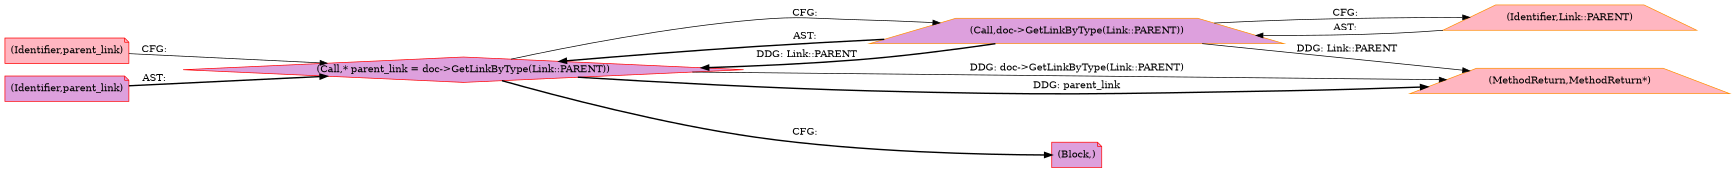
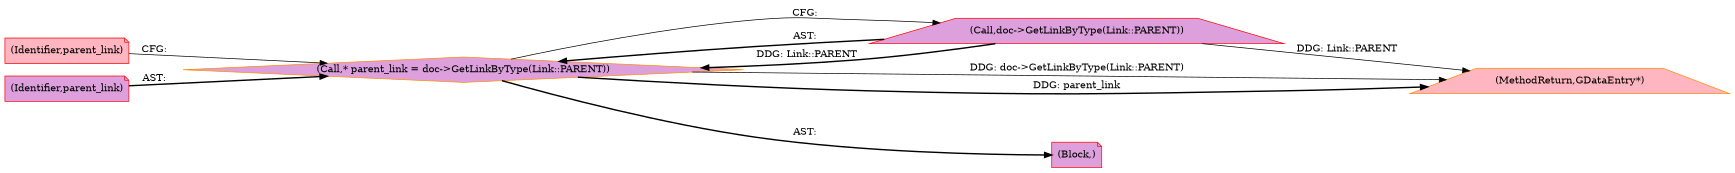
(1570, 18) -> none
(1077, 31) -> (1077, 31)
(463, 70) -> (463, 70)
(1570, 81) -> (1570, 81)
(807, 132) -> (807, 132)
